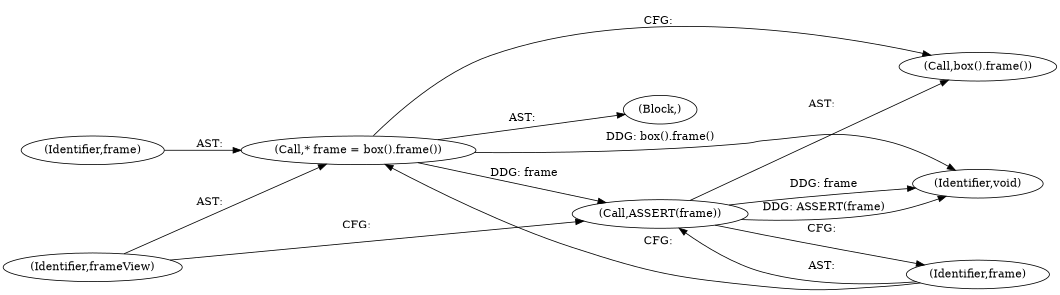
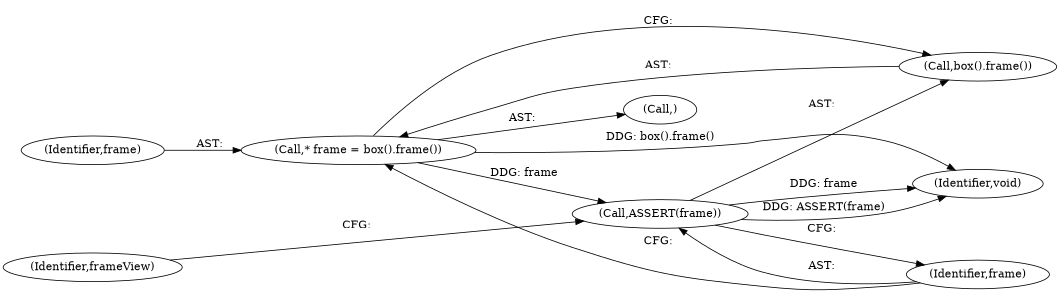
(660, 110) -> (660, 110)
(221, 211) -> (650, 79)
